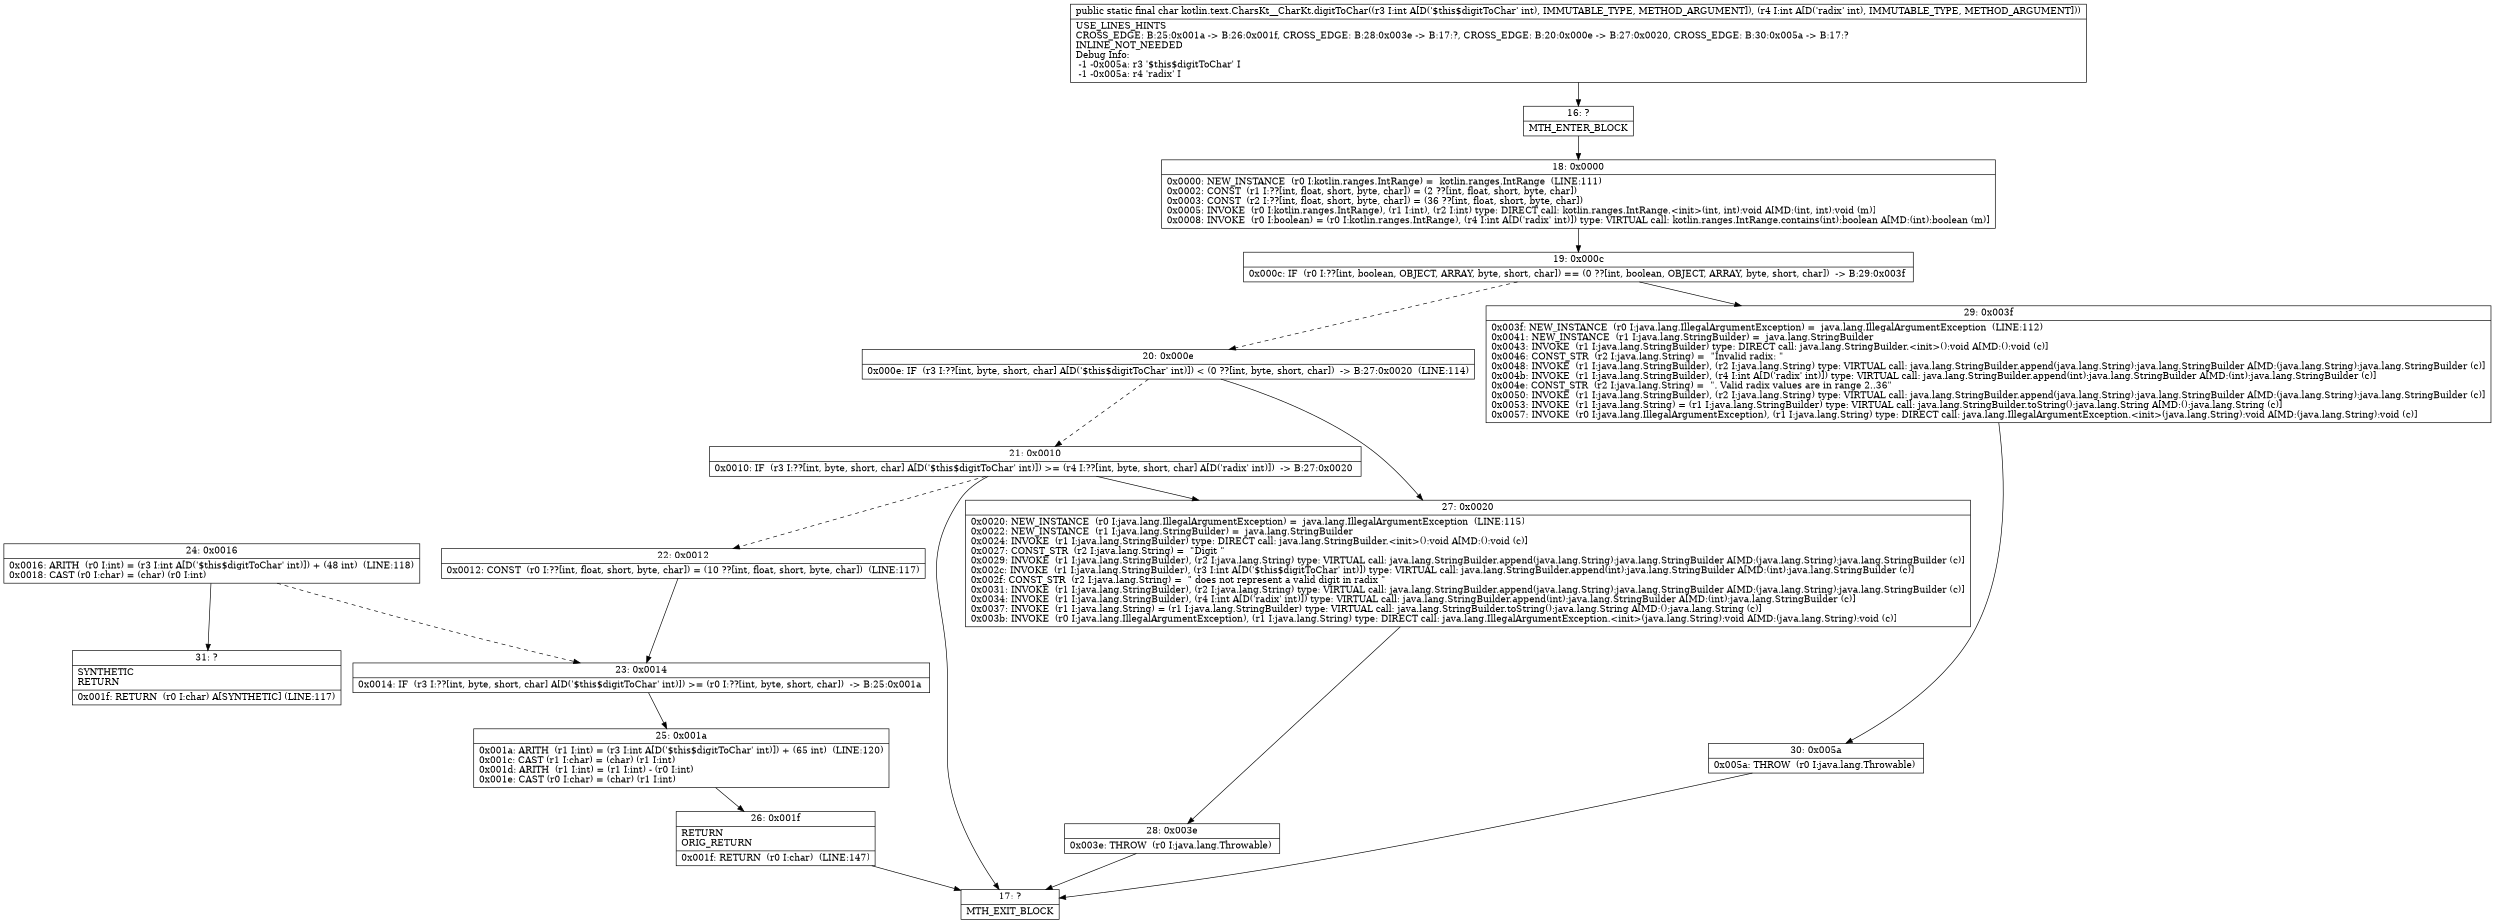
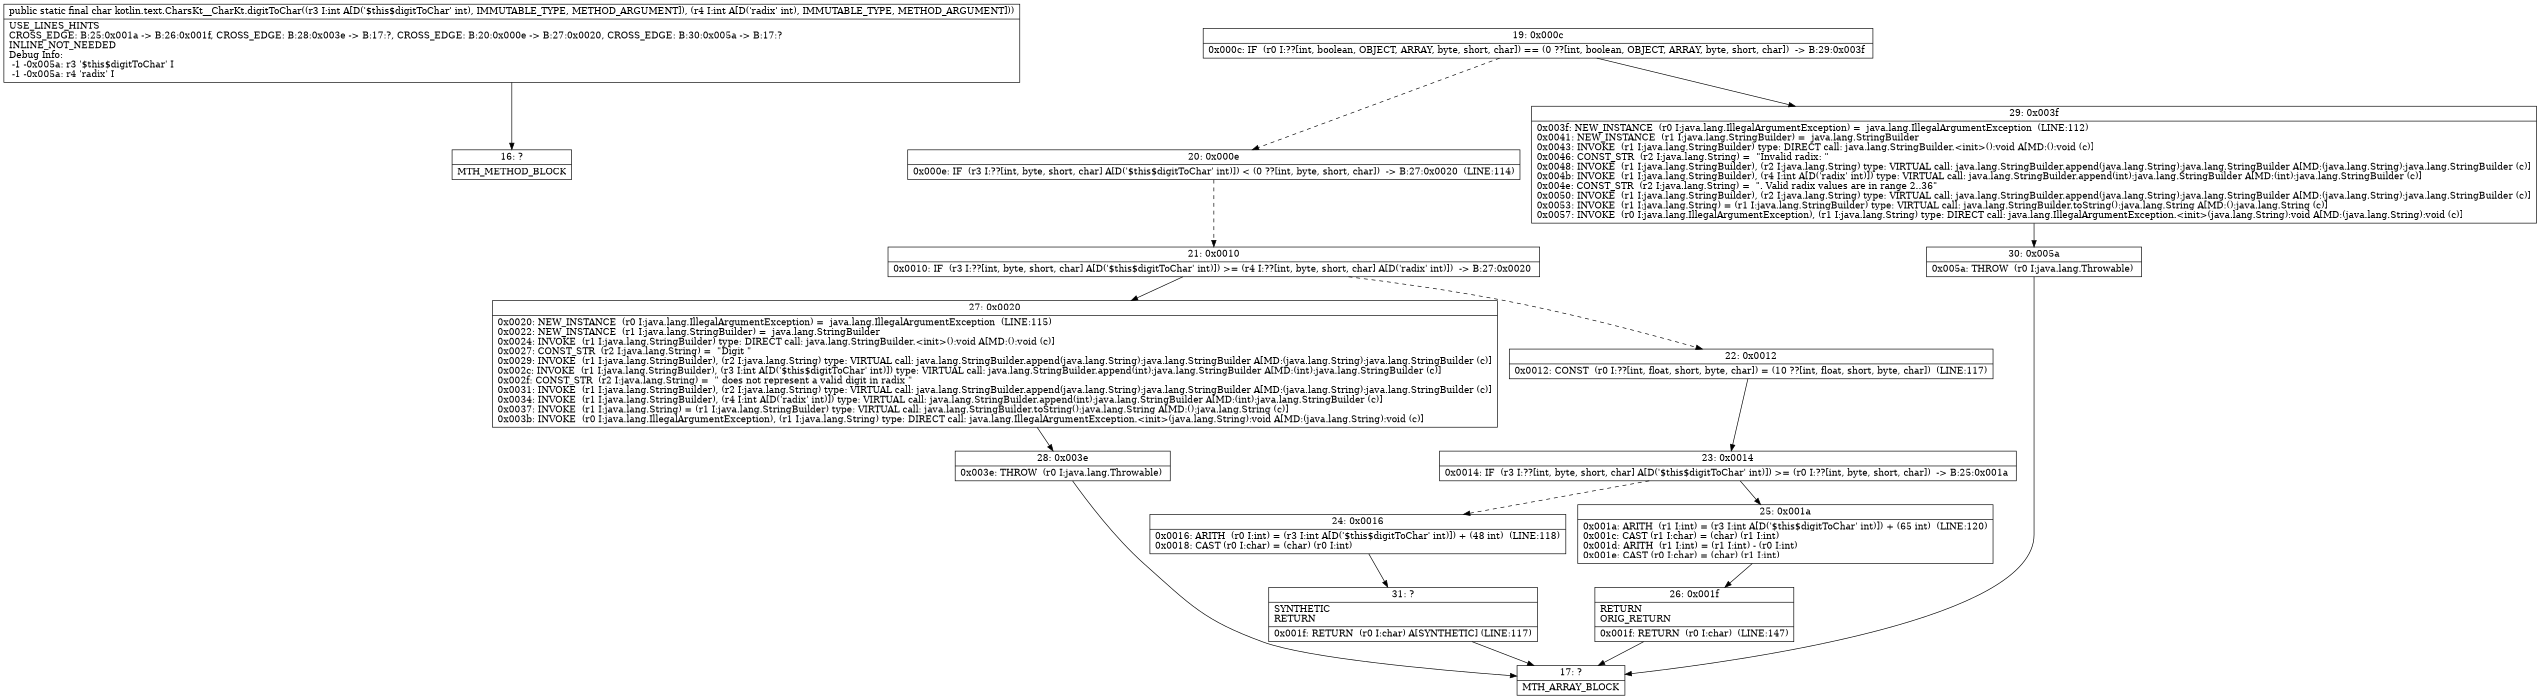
(1578, 128) -> (512, 172)
(1578, 194) -> none
(1328, 423) -> none
(425, 624) -> (1560, 497)
(947, 676) -> (1500, 652)
(1010, 912) -> (1571, 687)
